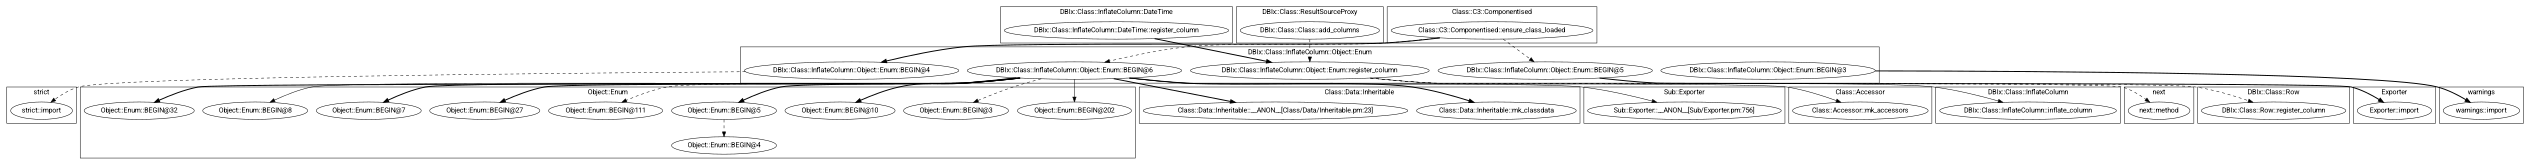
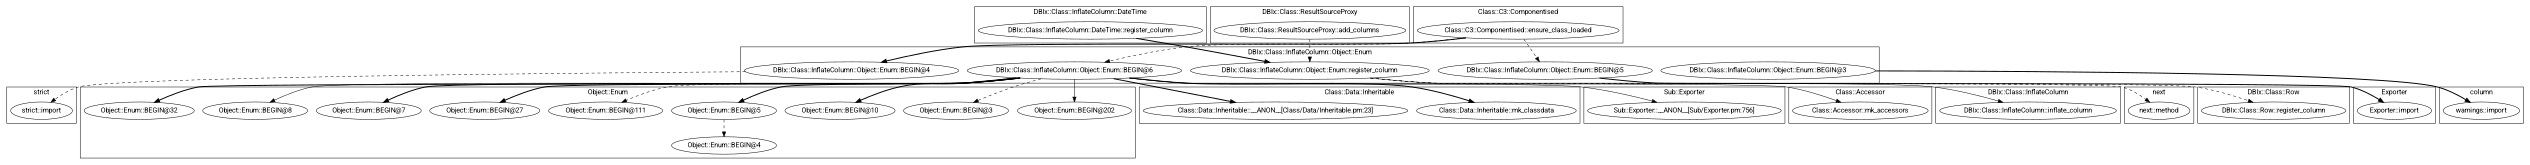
(1310, 30) -> (1310, 30)
(2481, 93) -> (2481, 93)
